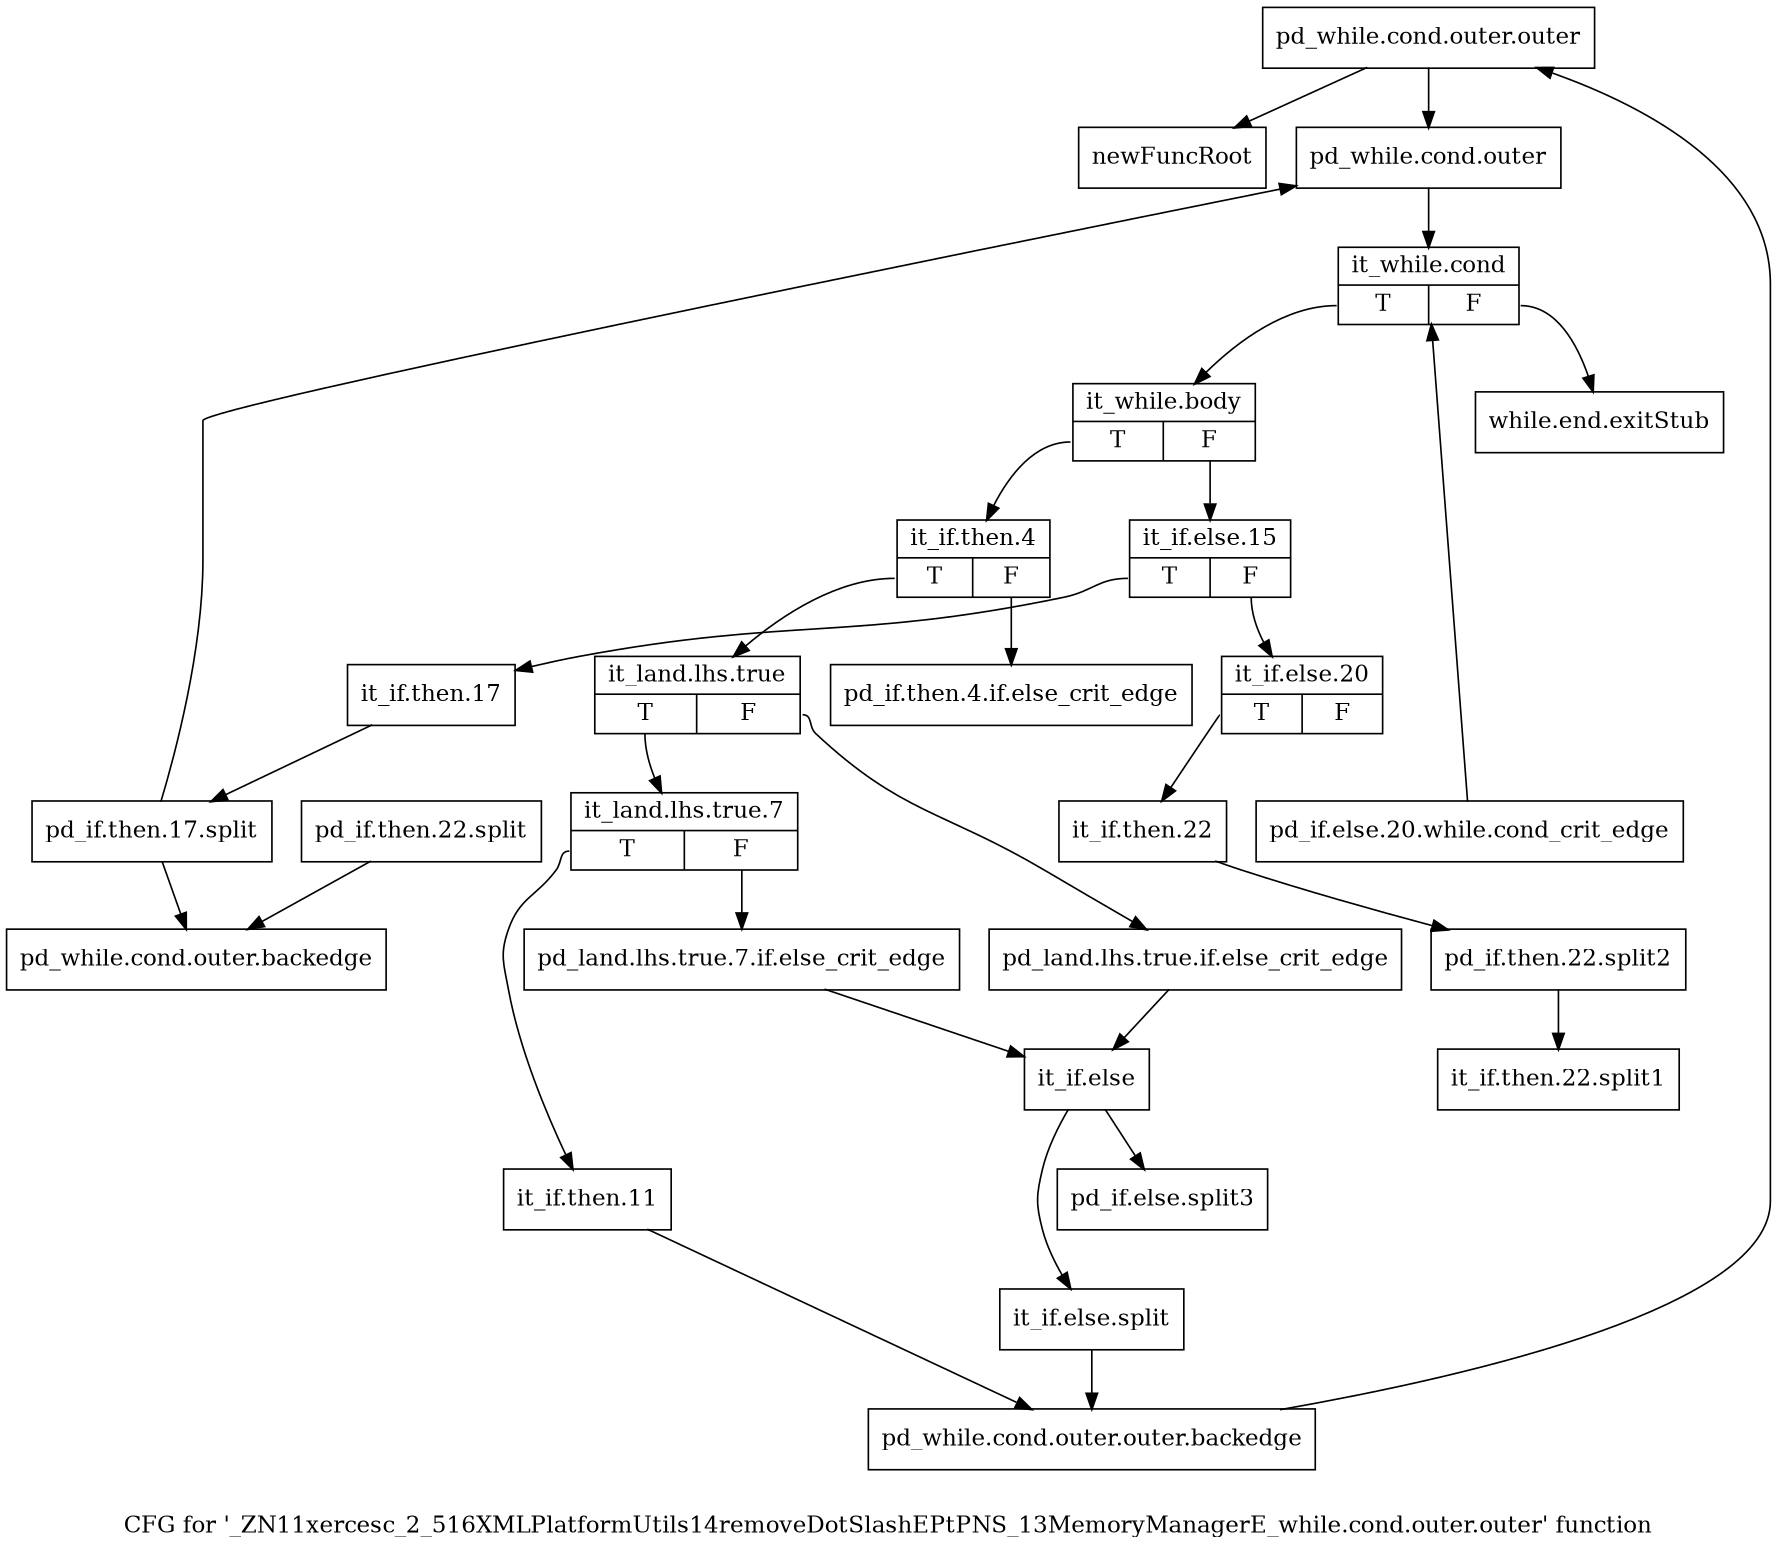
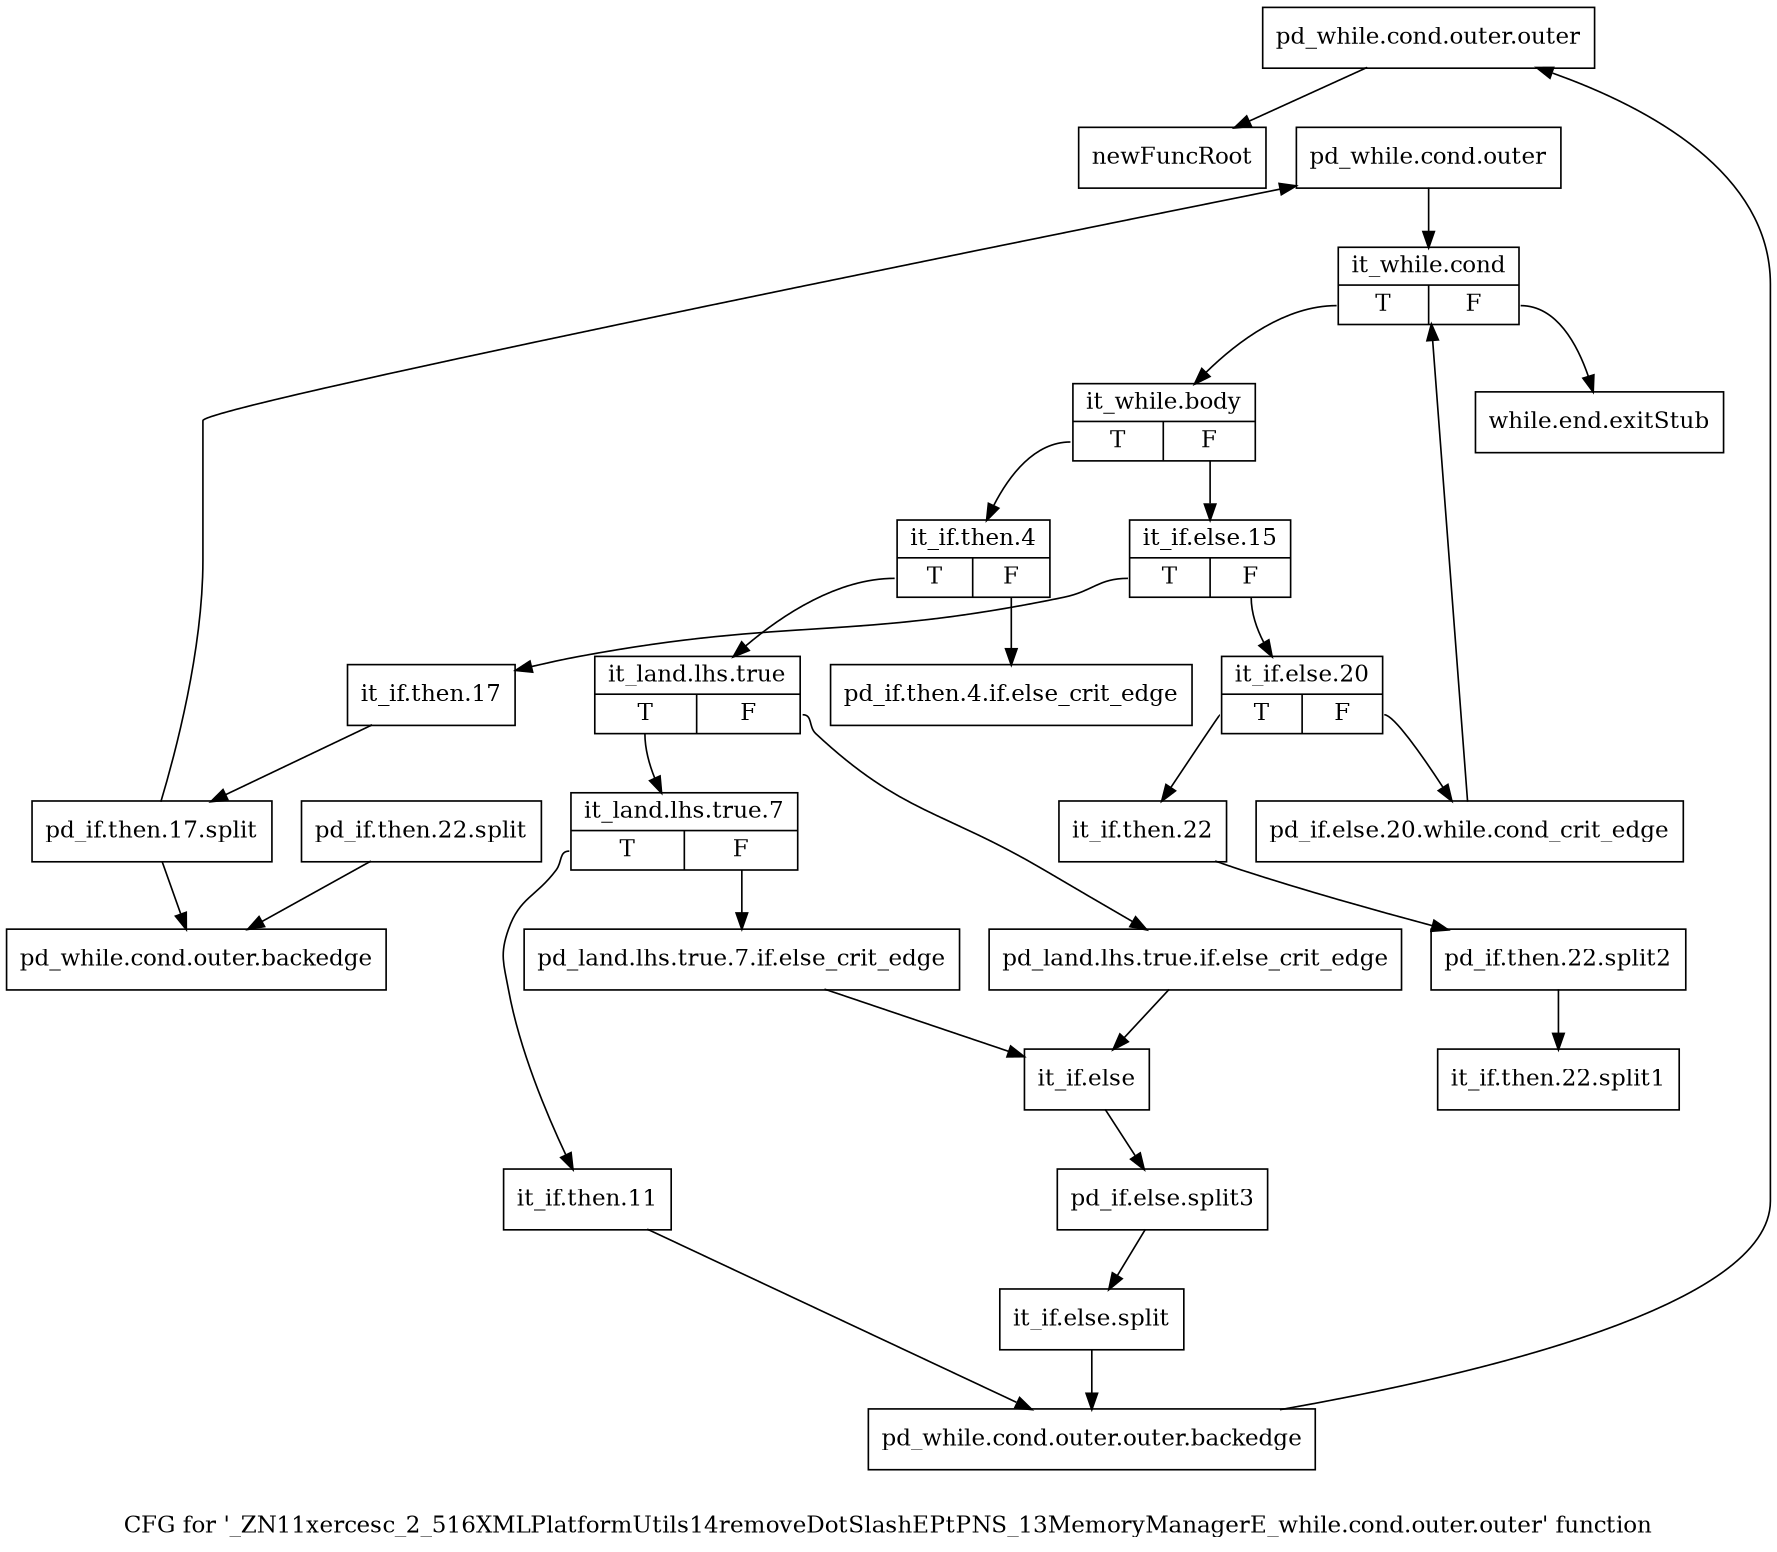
(1429, 90) -> none
none -> (1416, 748)
(1038, 1191) -> (1131, 1252)
